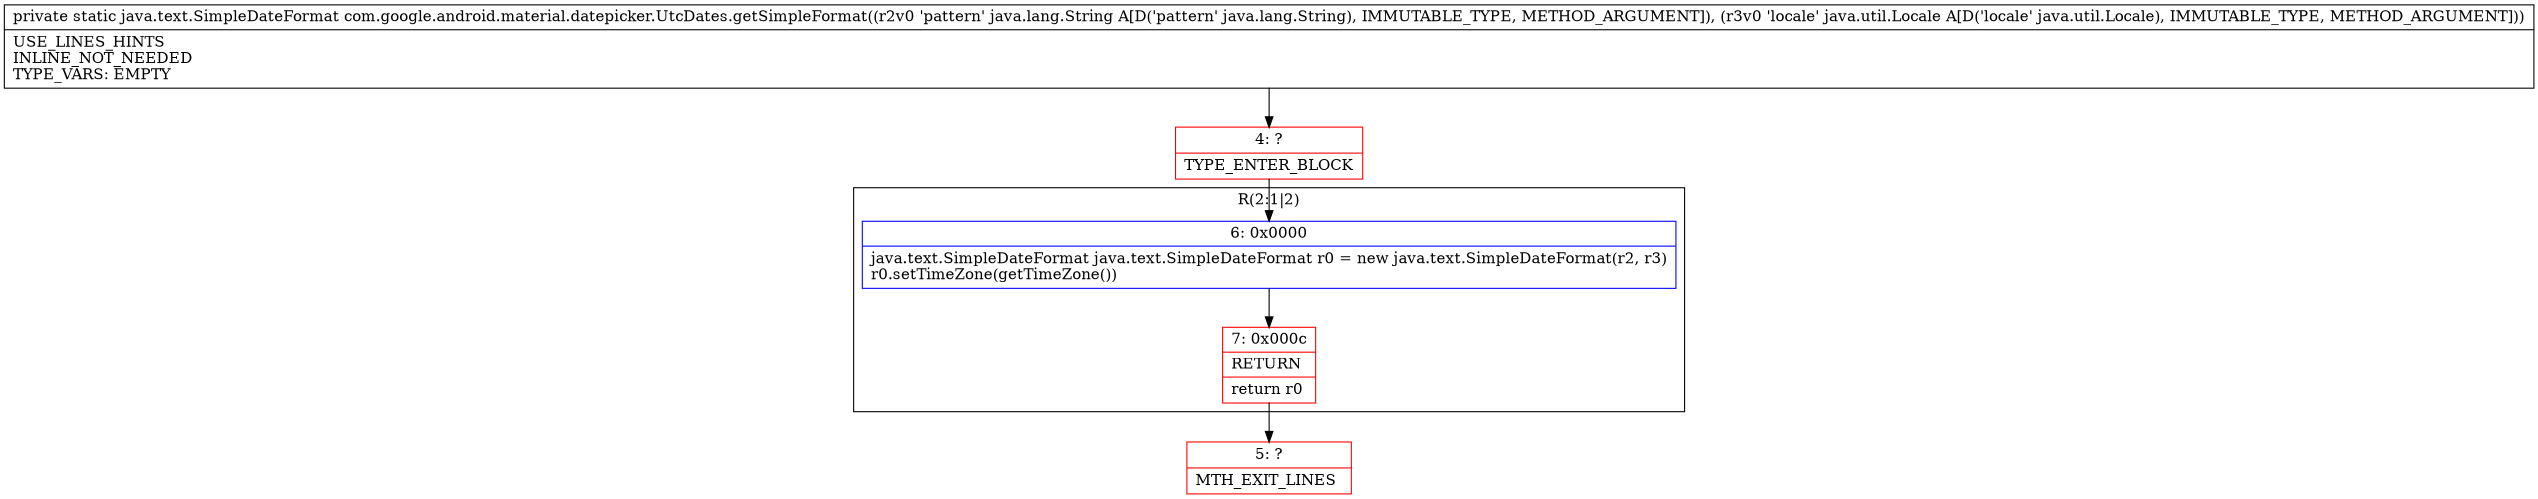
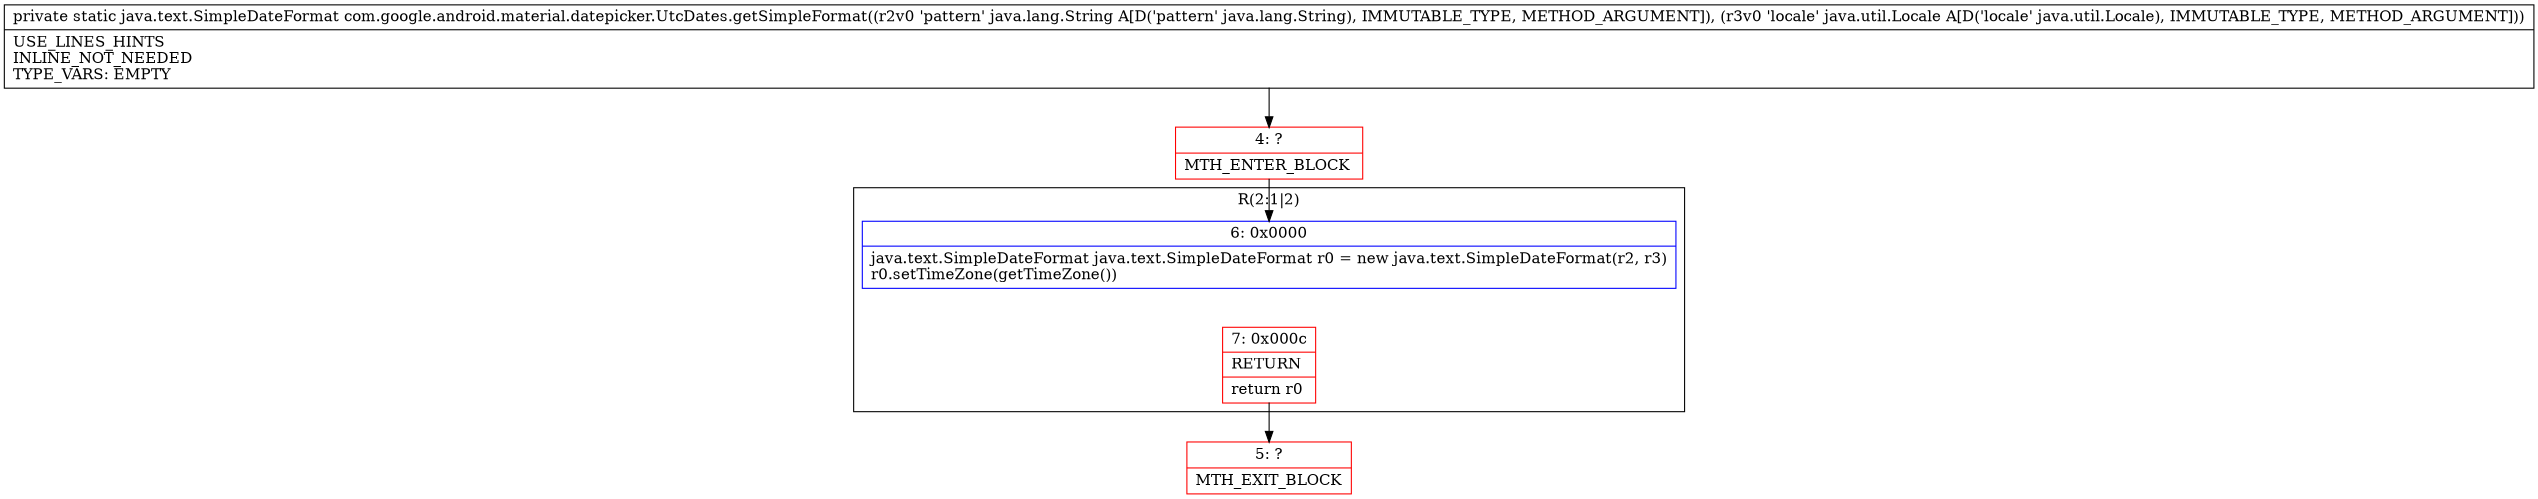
(1269, 166) -> (1267, 166)
(1269, 302) -> none
(1266, 480) -> (1269, 480)
